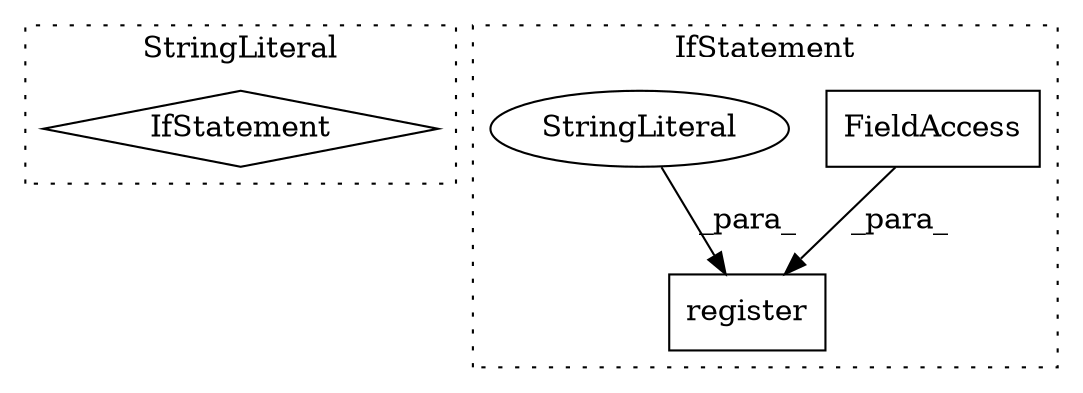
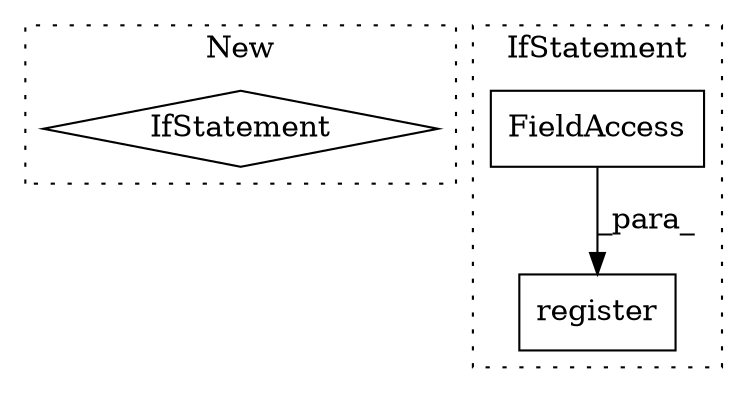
(241, 50) -> (241, 50)
(640, 129) -> none
